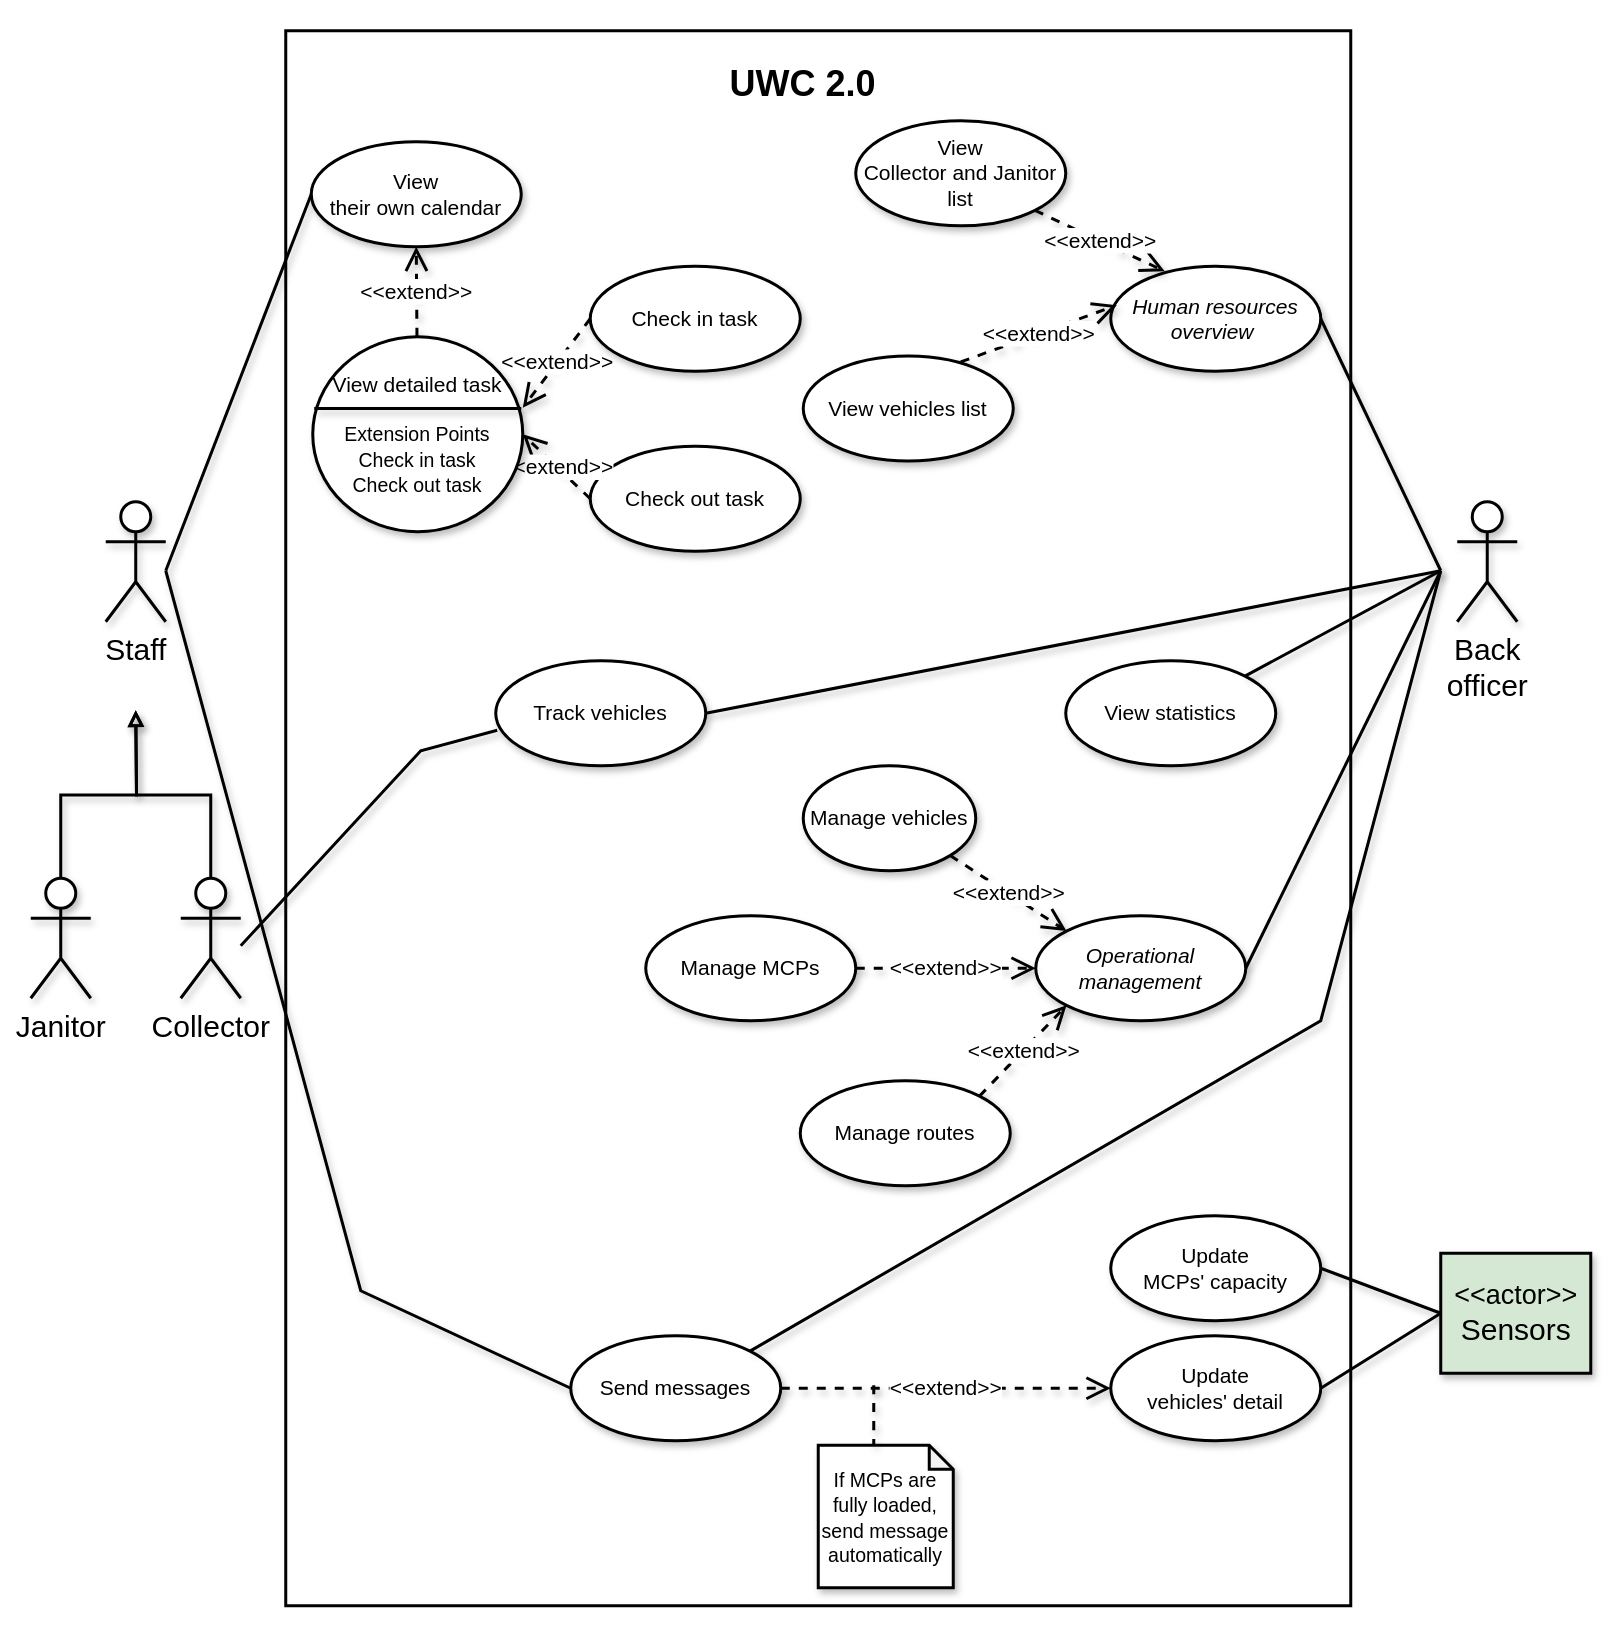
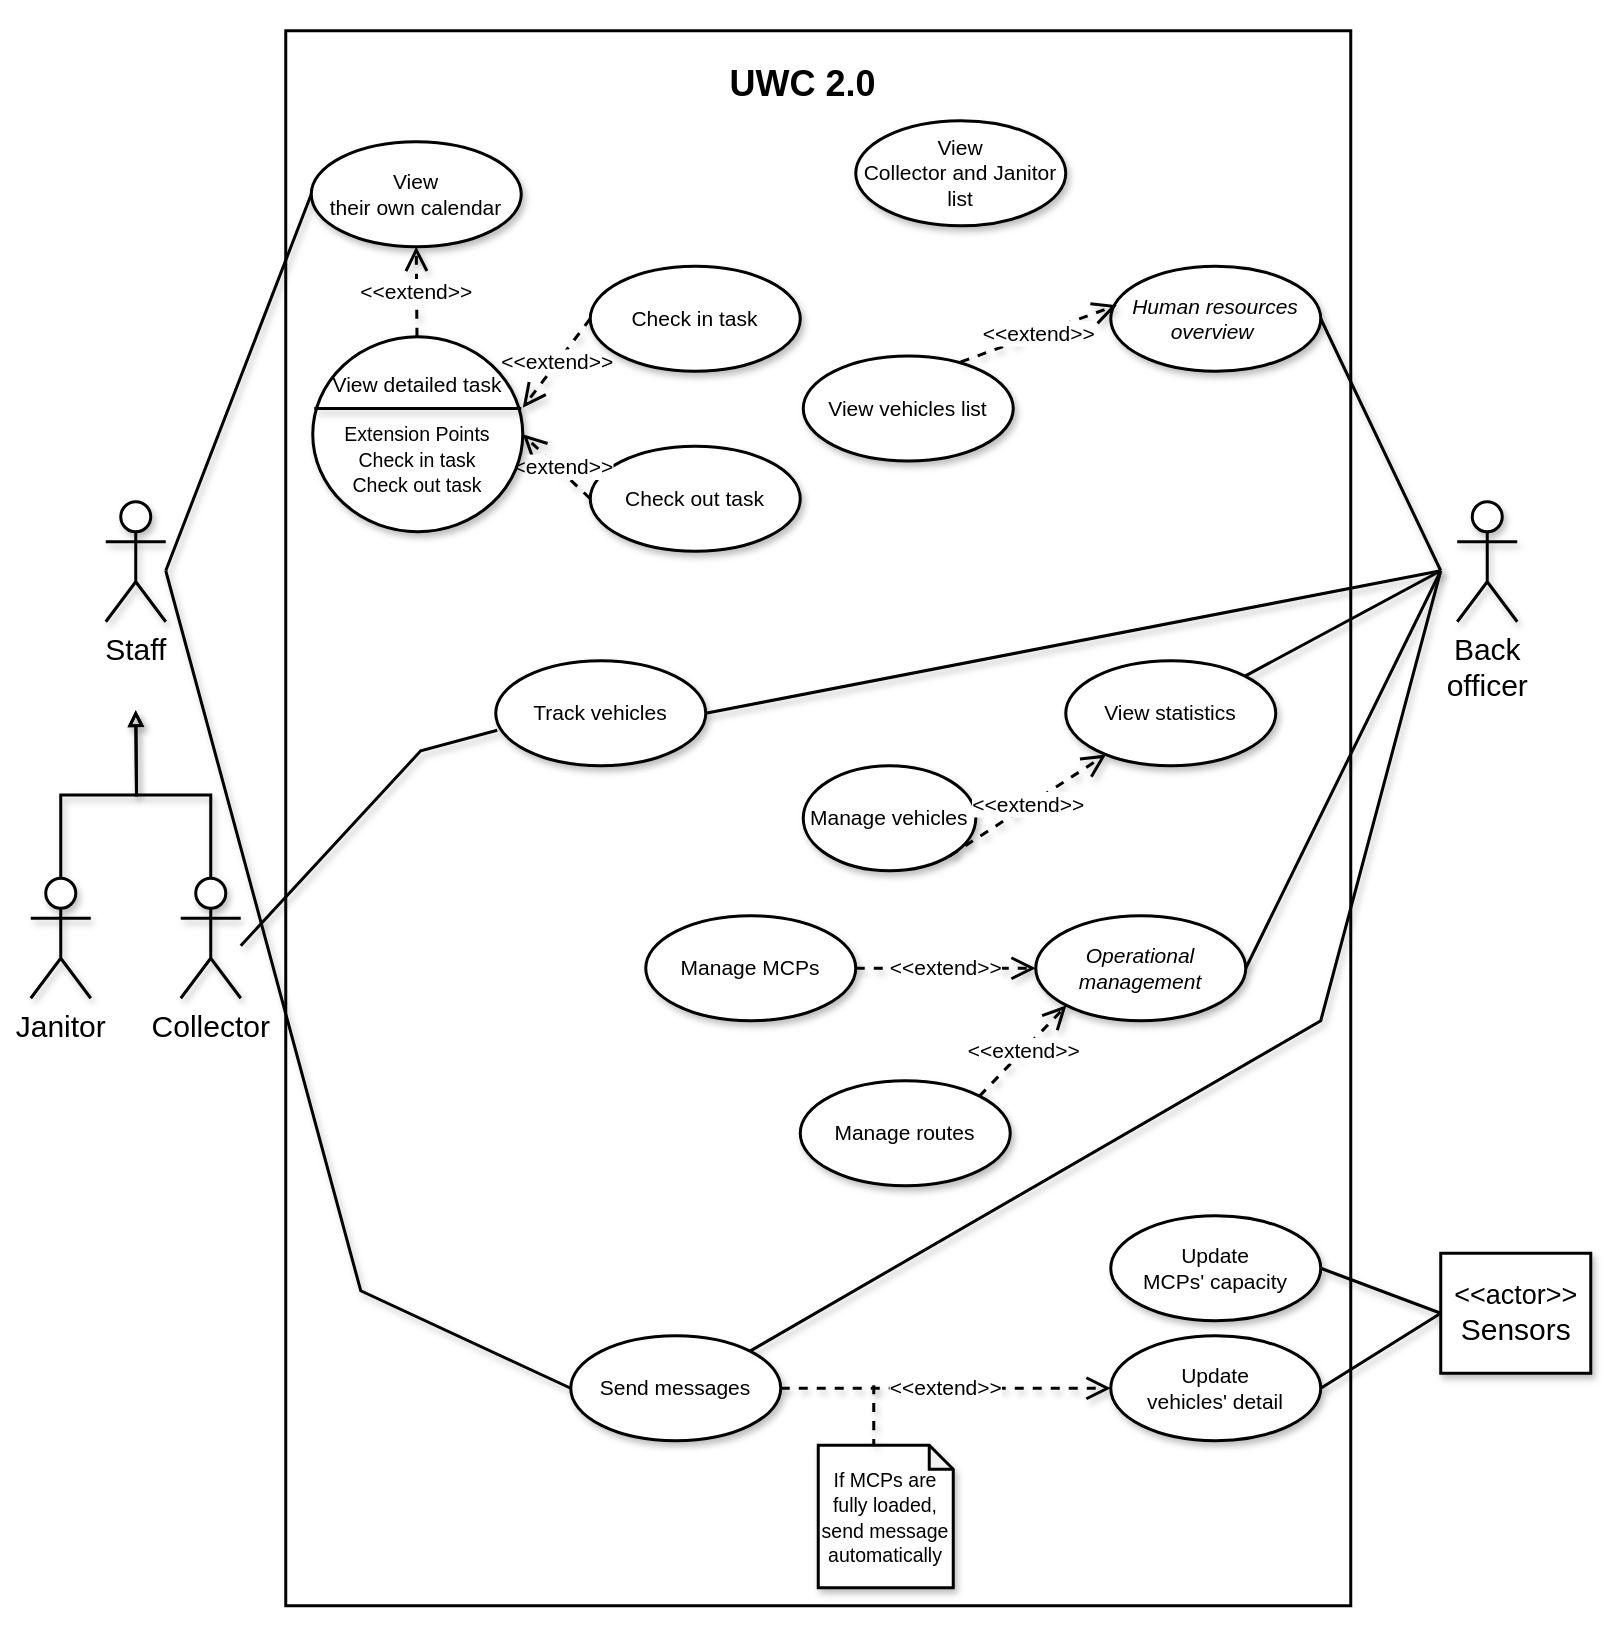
(1055, 220) -> none
(1030, 907) -> (1073, 776)
(1516, 1313) -> (1516, 1313)
